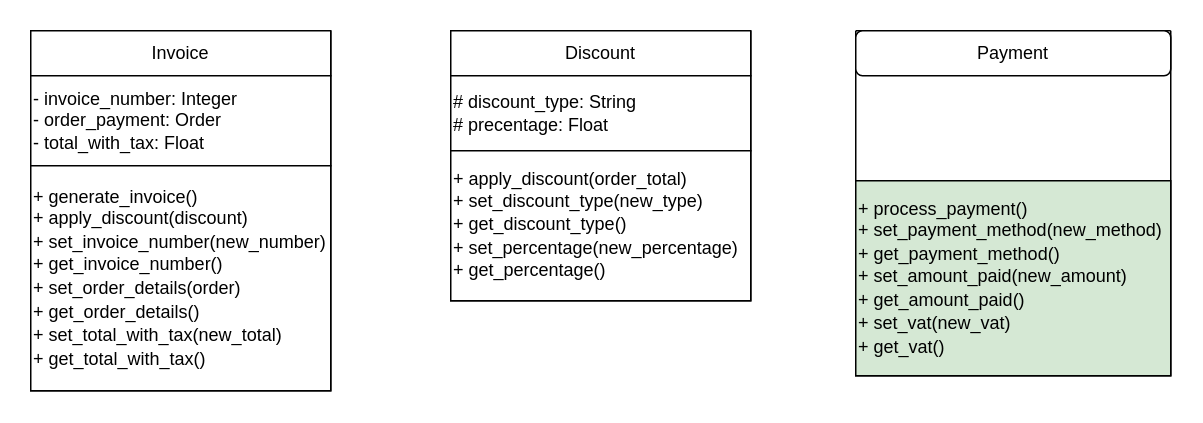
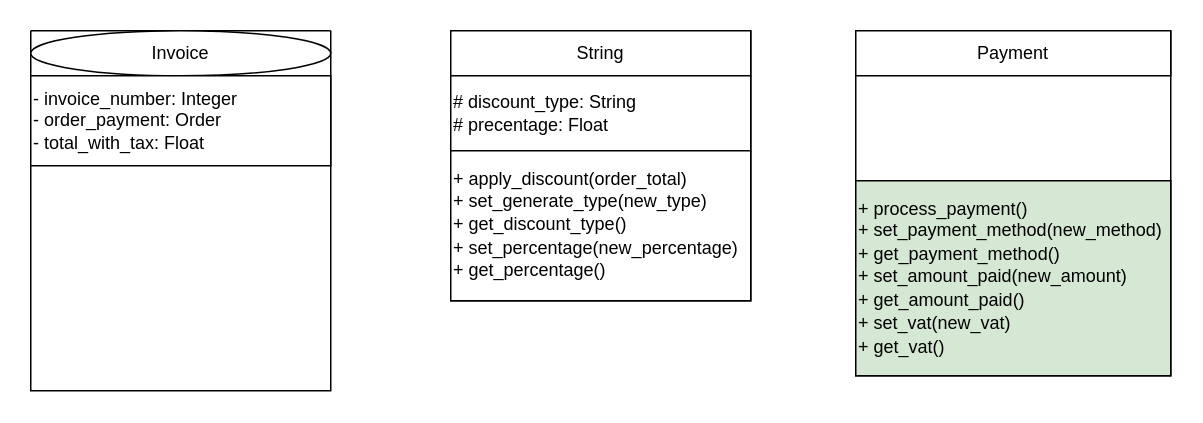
(181, 53) -> (181, 53)
(601, 53) -> (601, 53)
(1013, 53) -> (1013, 53)
(602, 226) -> (602, 226)
(181, 278) -> none
